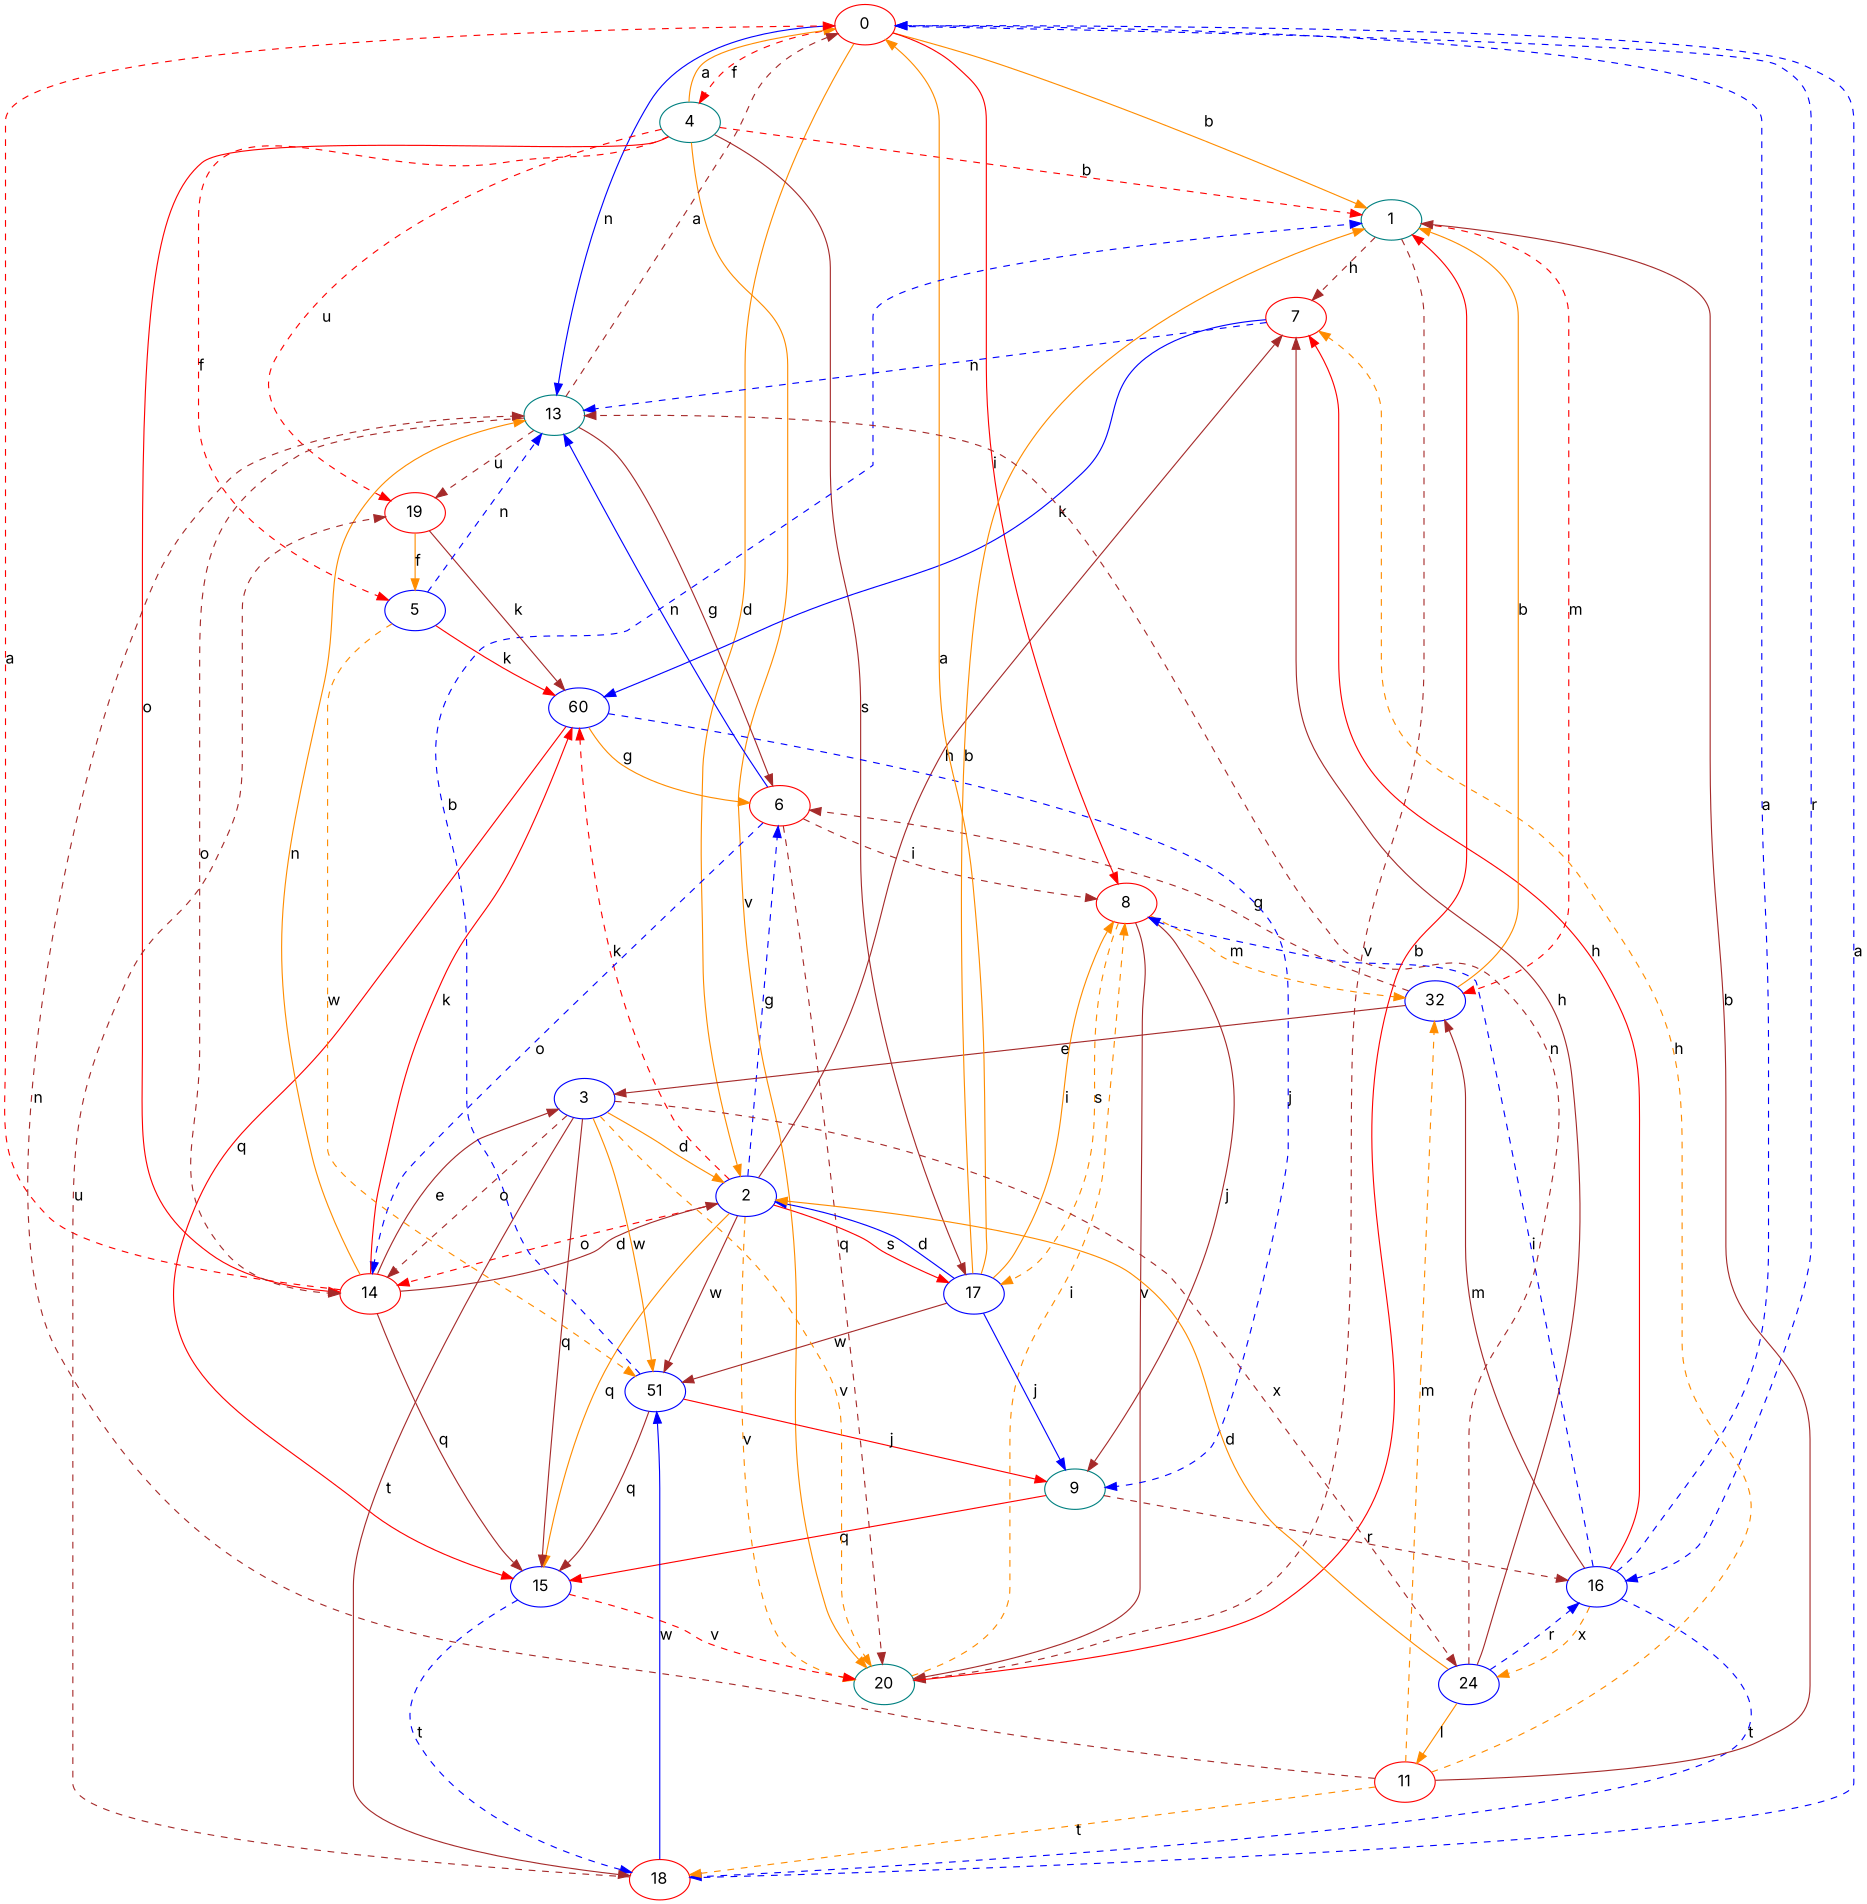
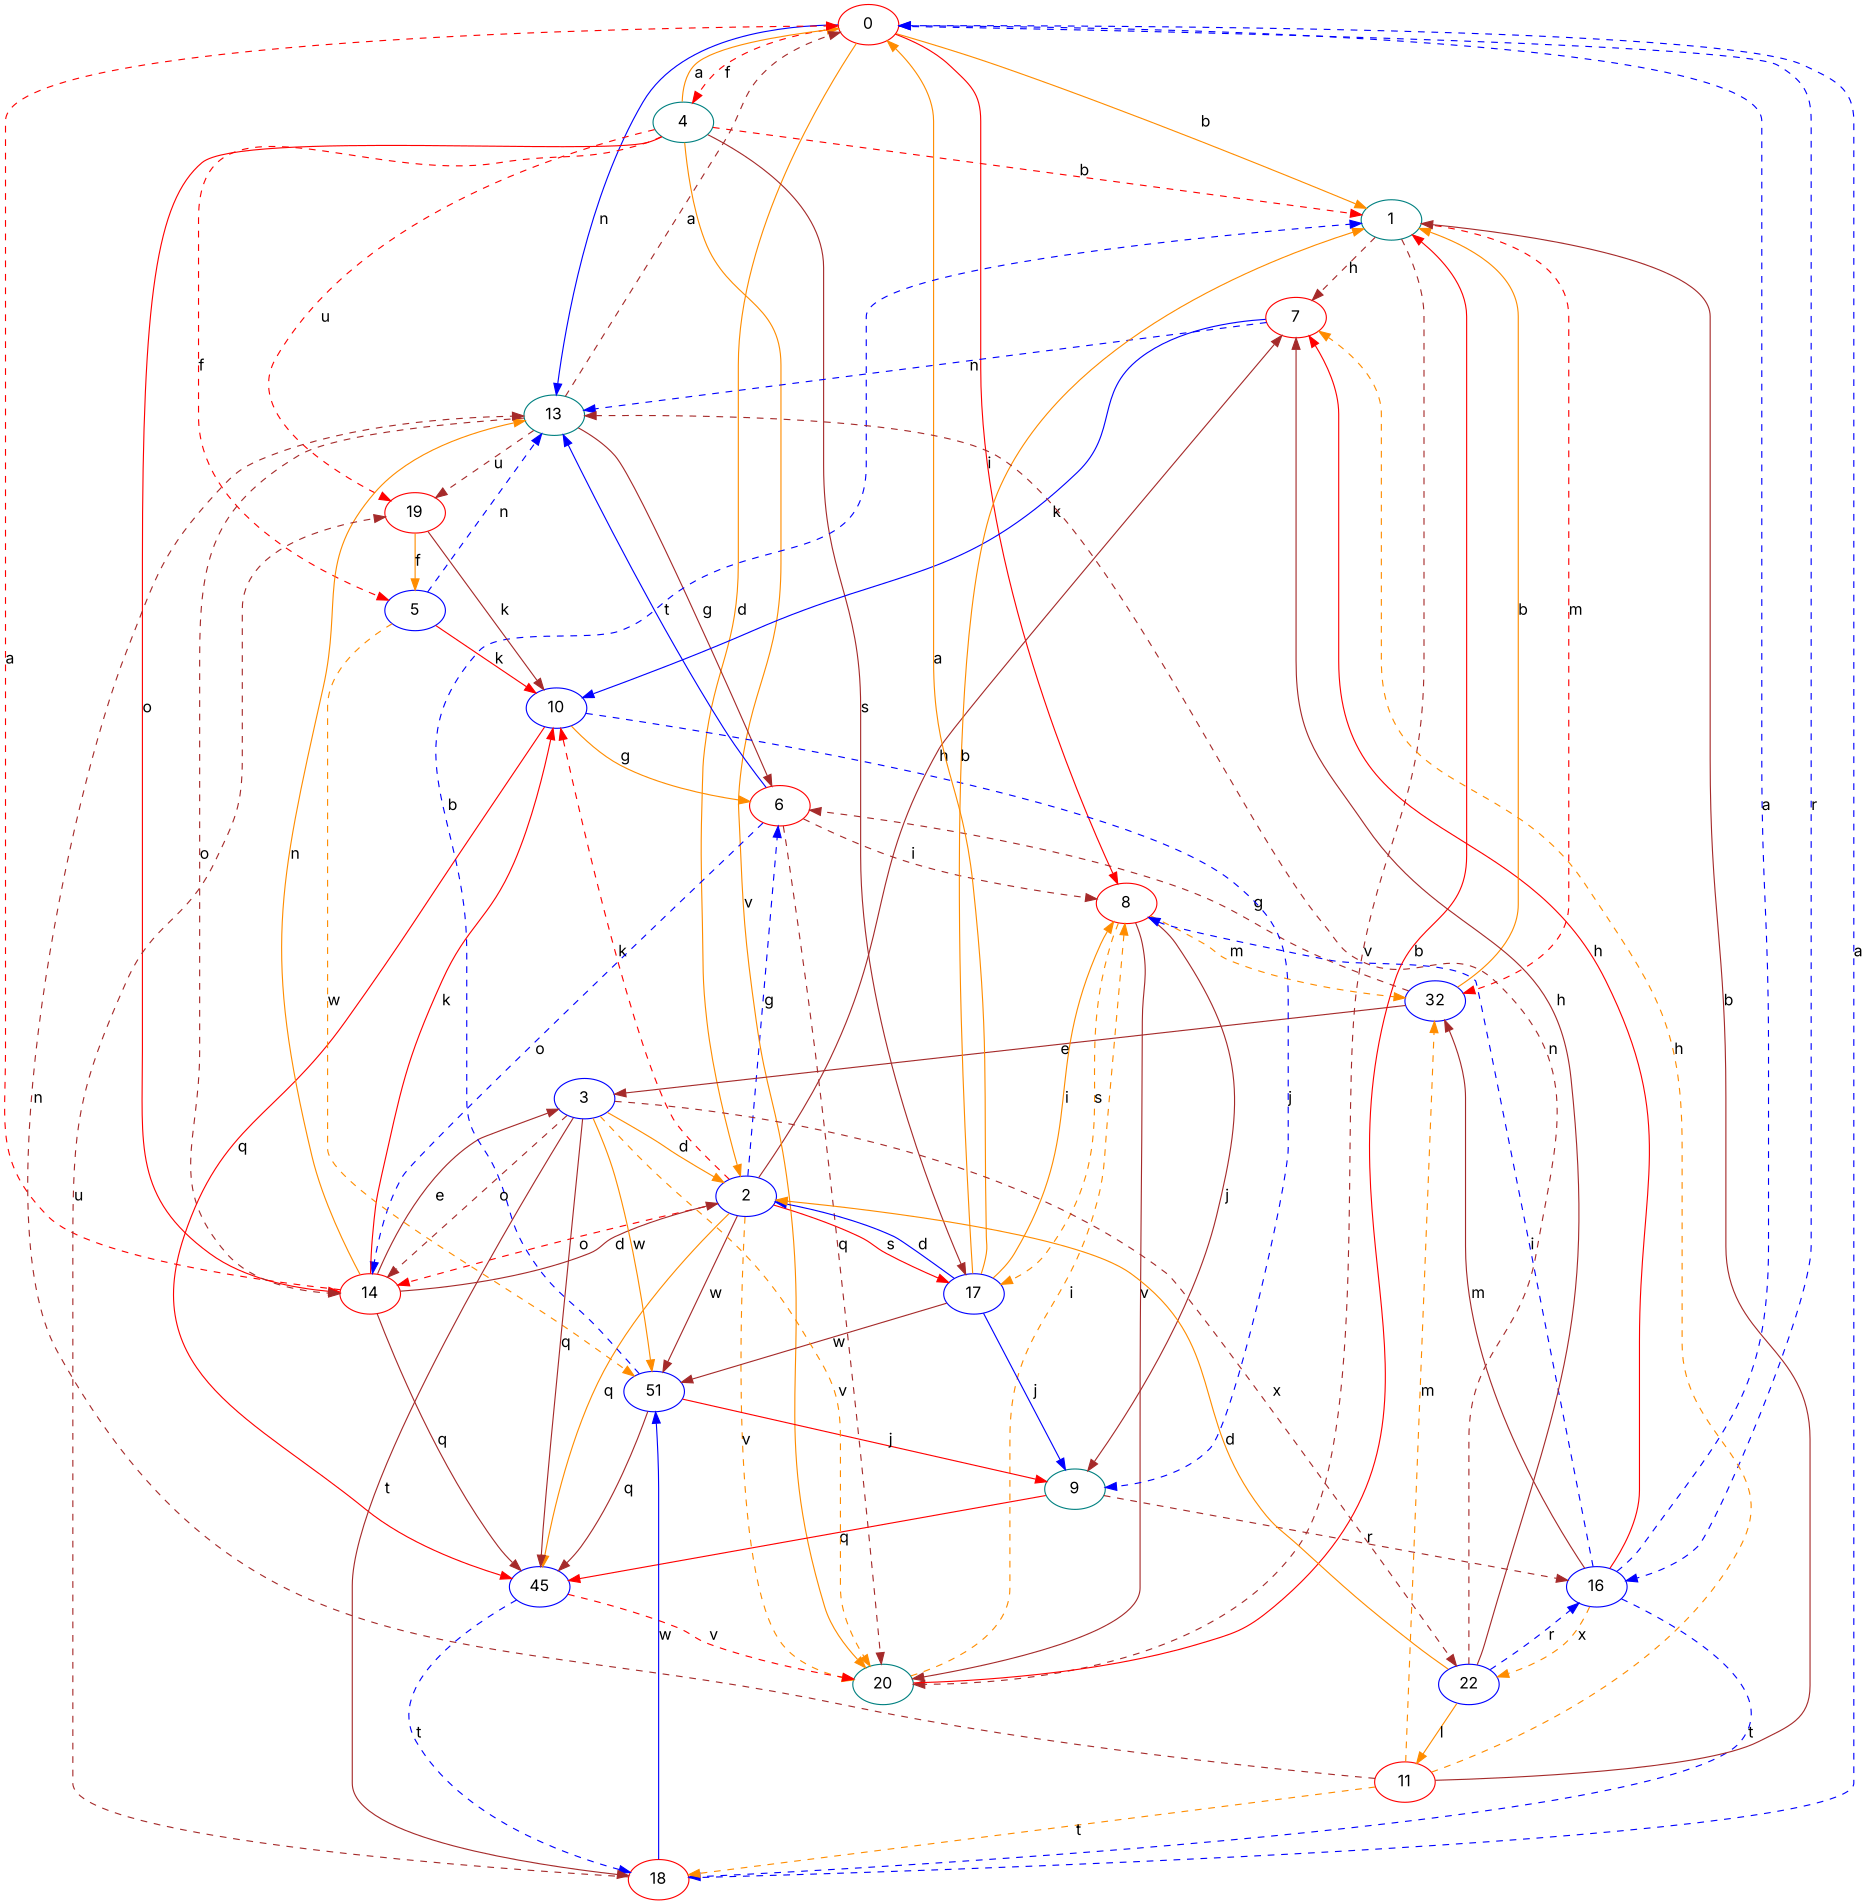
(675, 610) -> (667, 610)
(579, 708) -> (557, 708)
(541, 1587) -> (540, 1587)
(1469, 1684) -> (1469, 1684)
